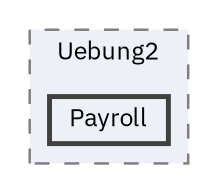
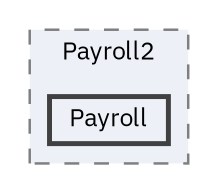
(109, 53) -> (109, 53)
